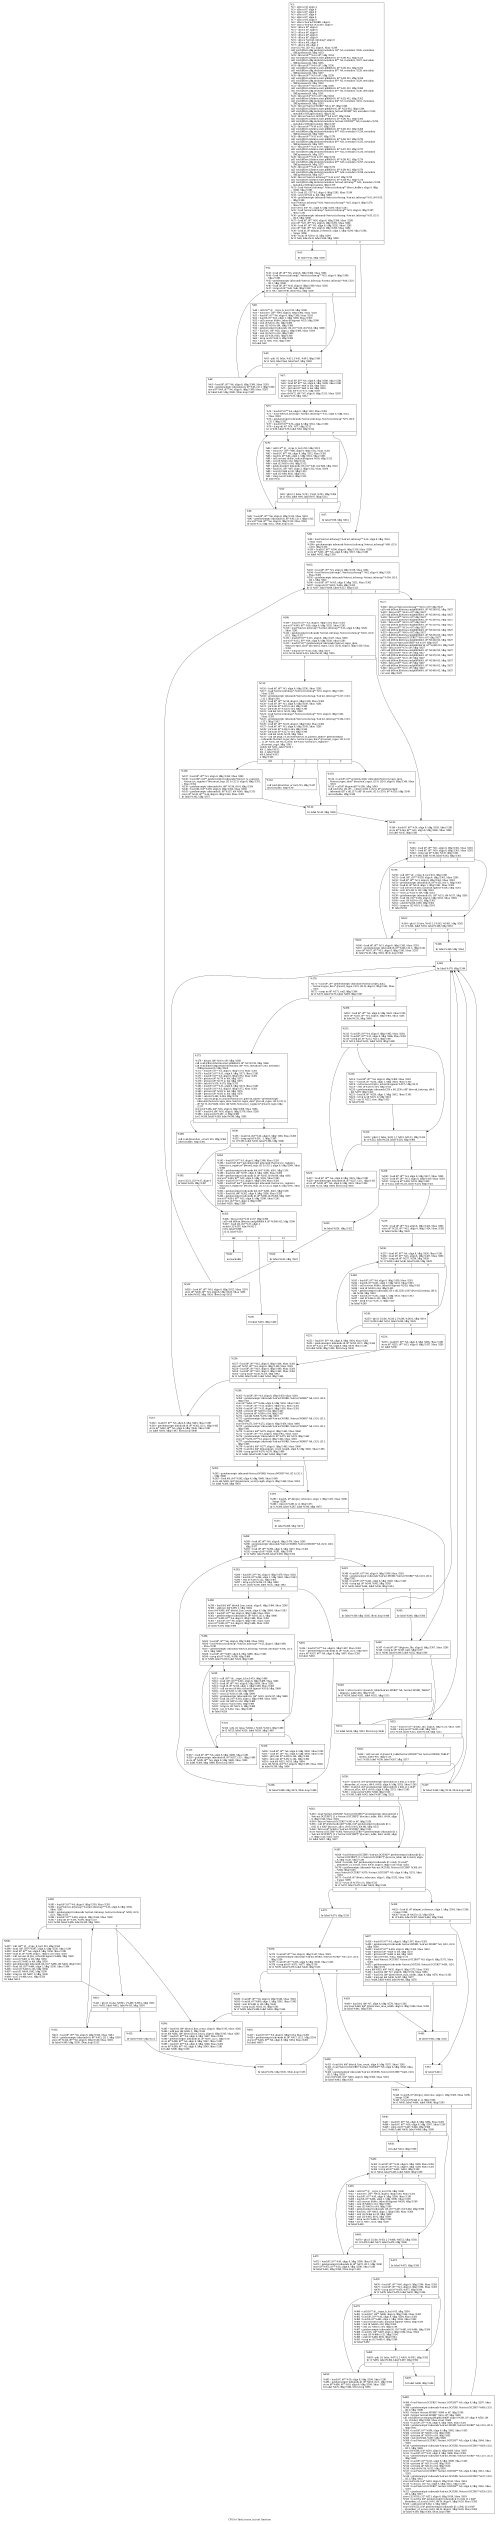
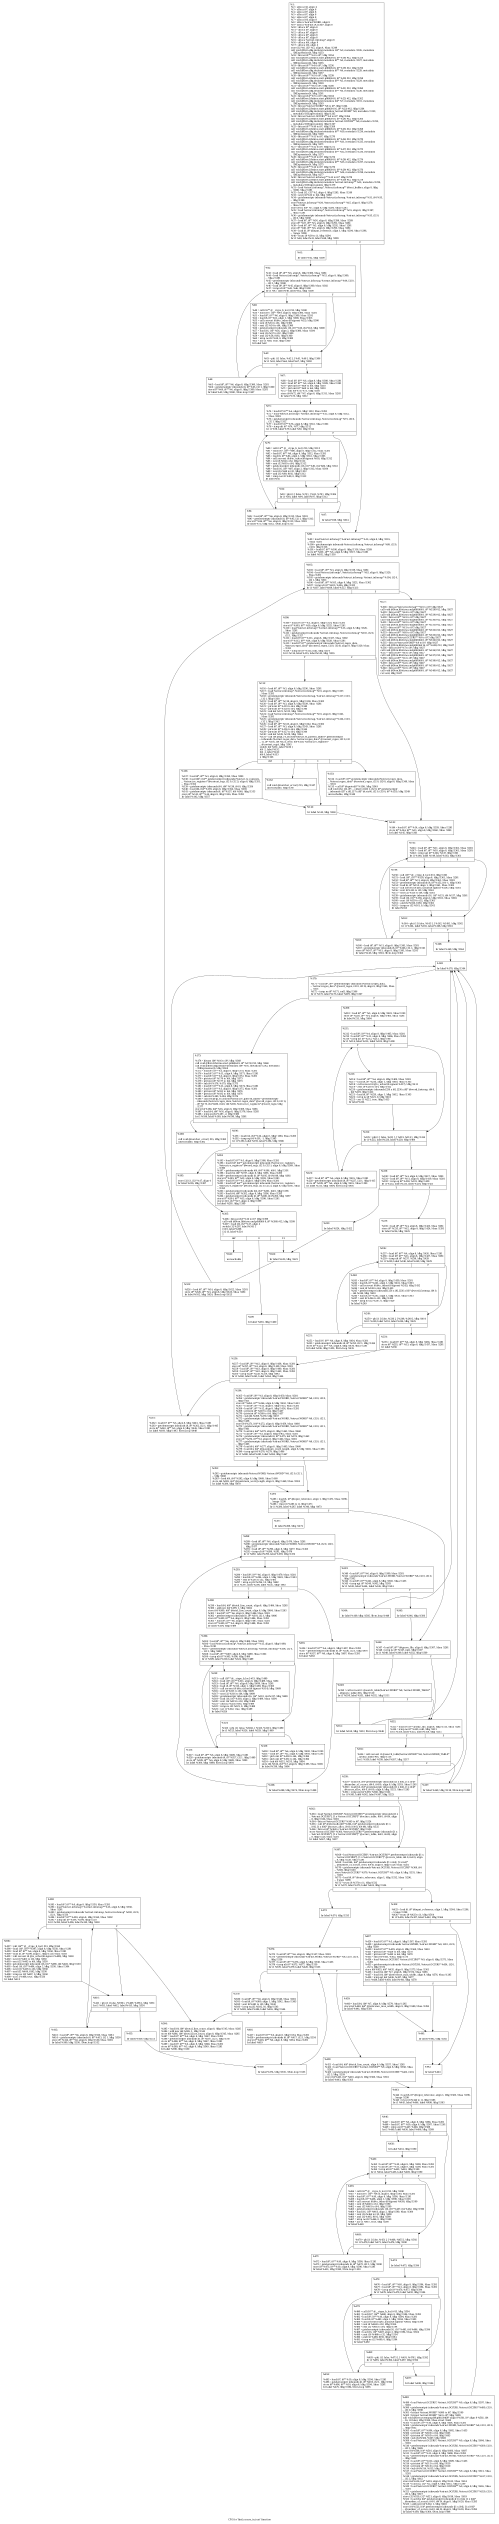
(330, 1107) -> (333, 1108)
